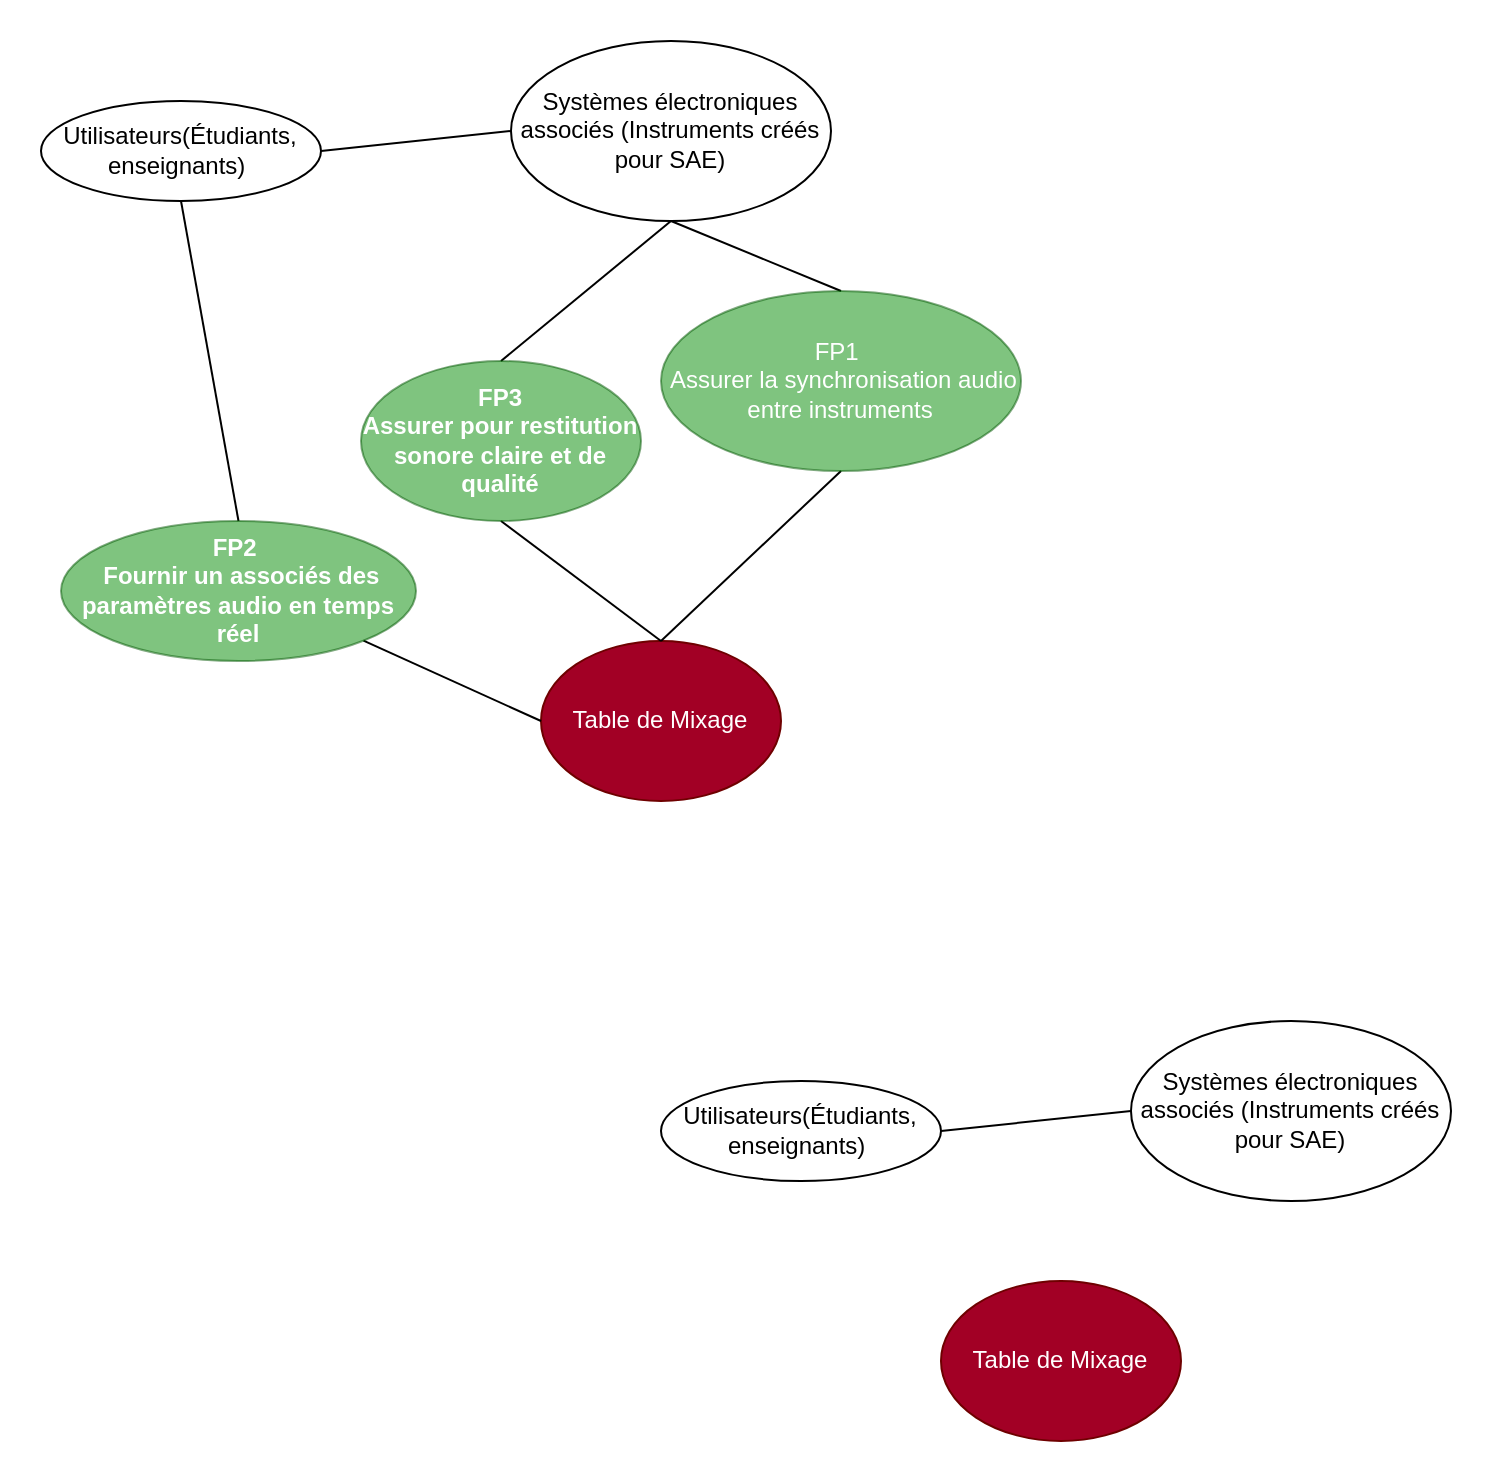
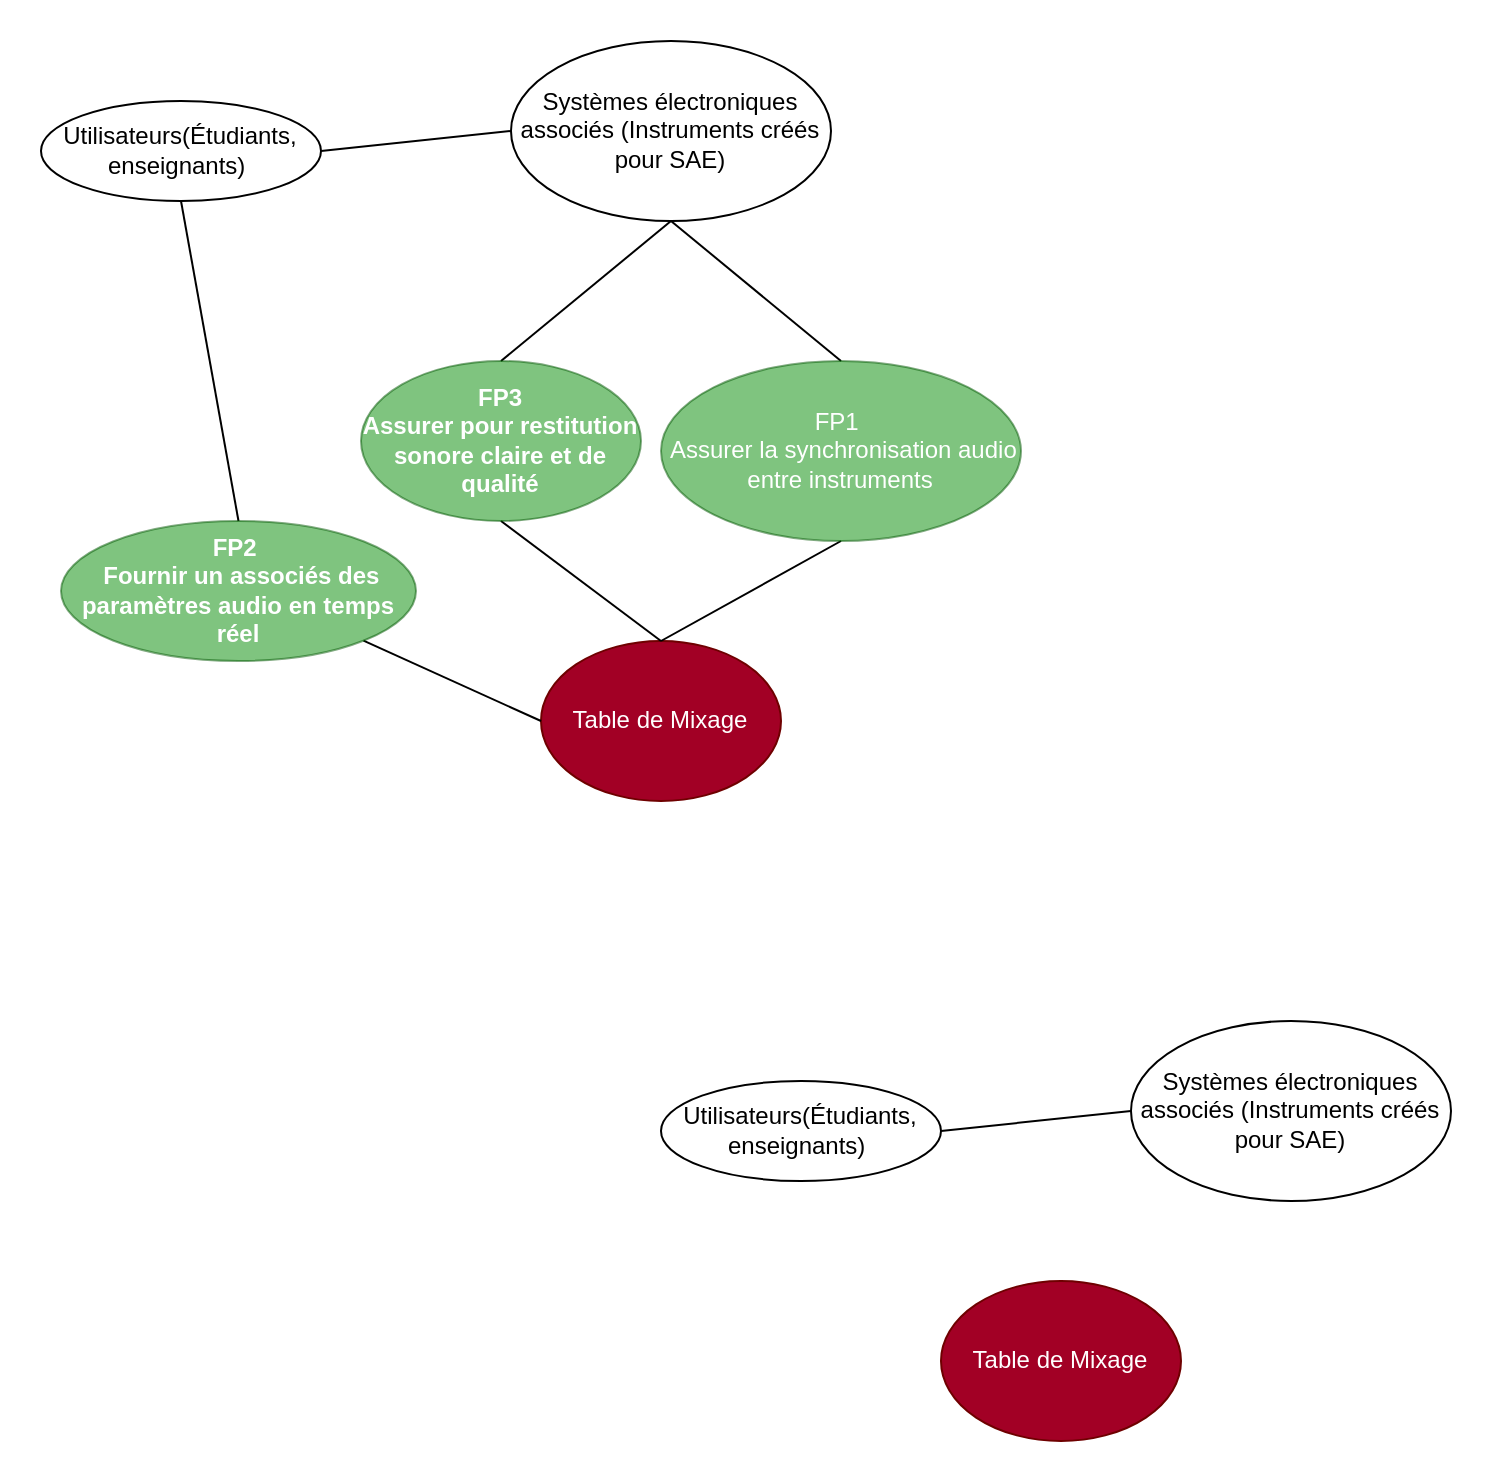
(841, 381) -> (841, 451)
